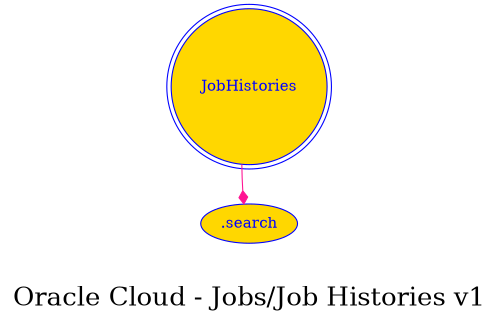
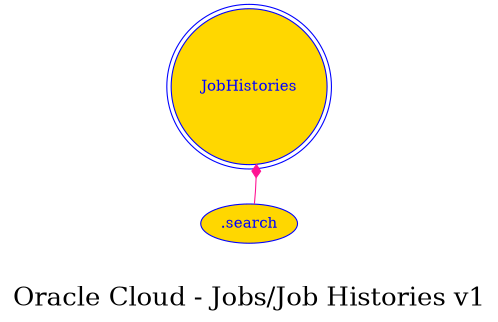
(242, 178) -> (255, 191)
